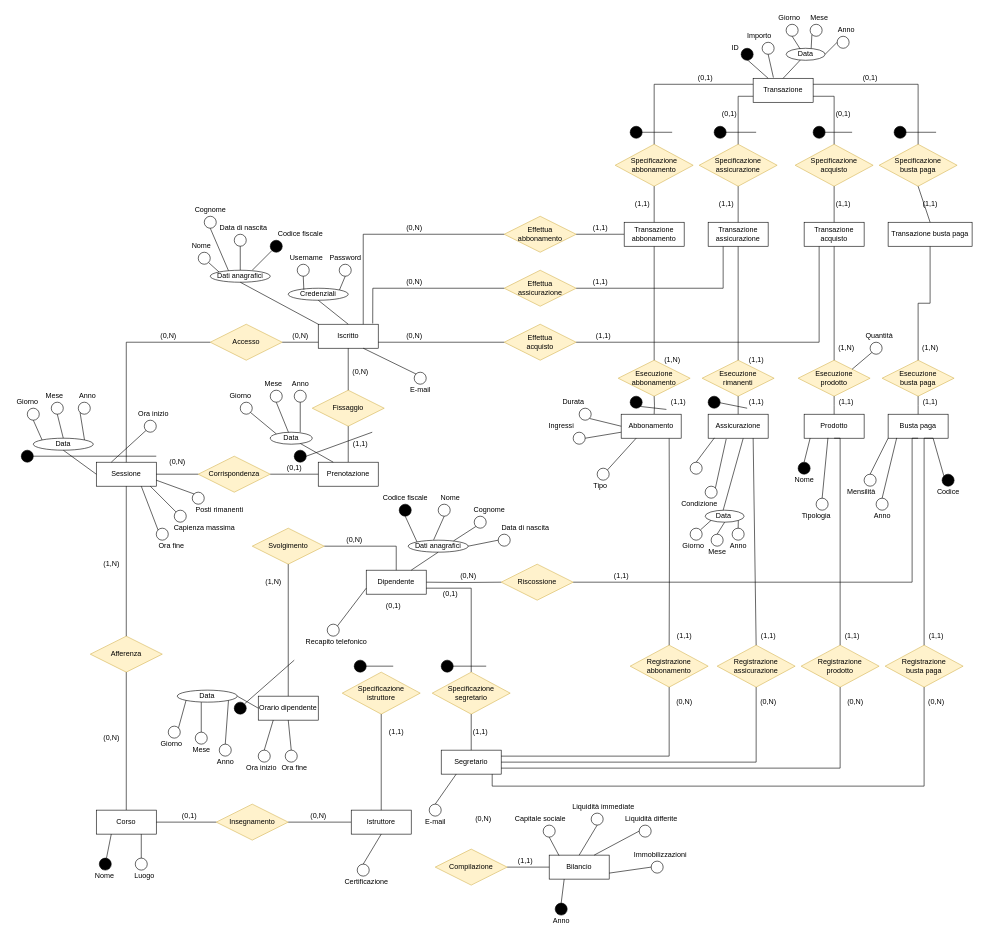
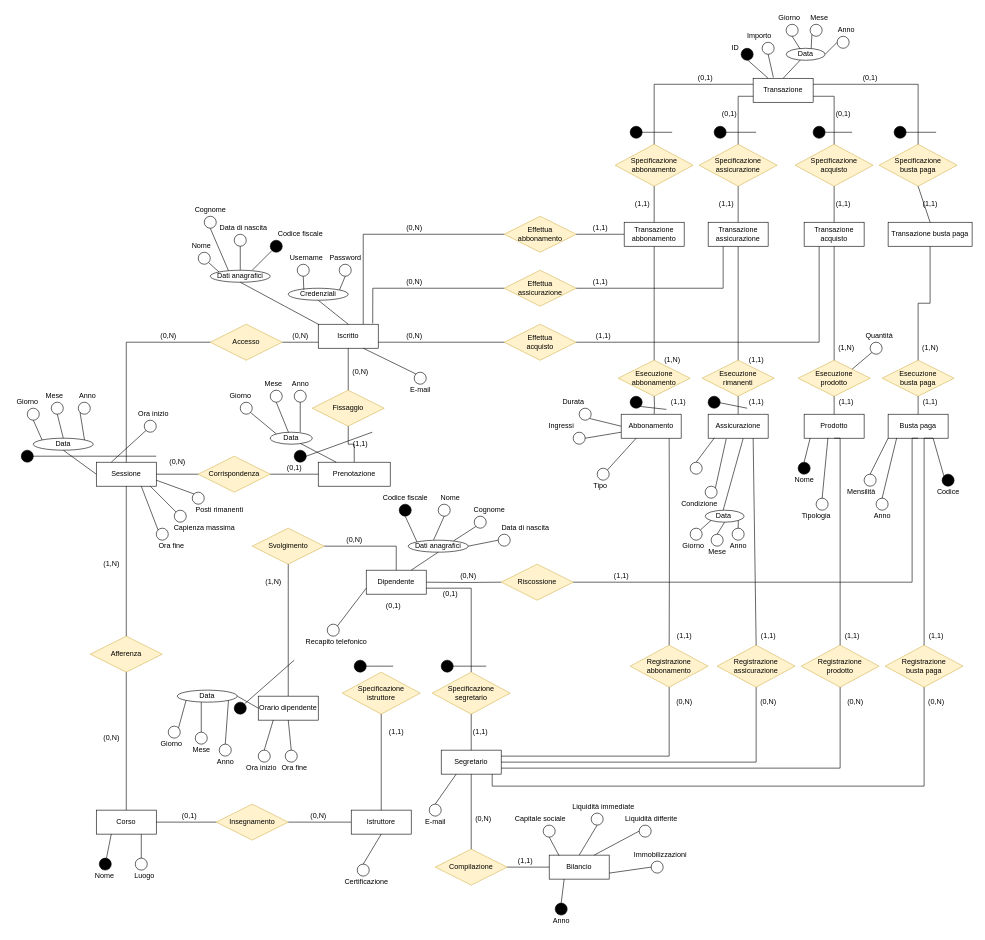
(348, 474) -> (354, 474)
none -> (471, 812)
